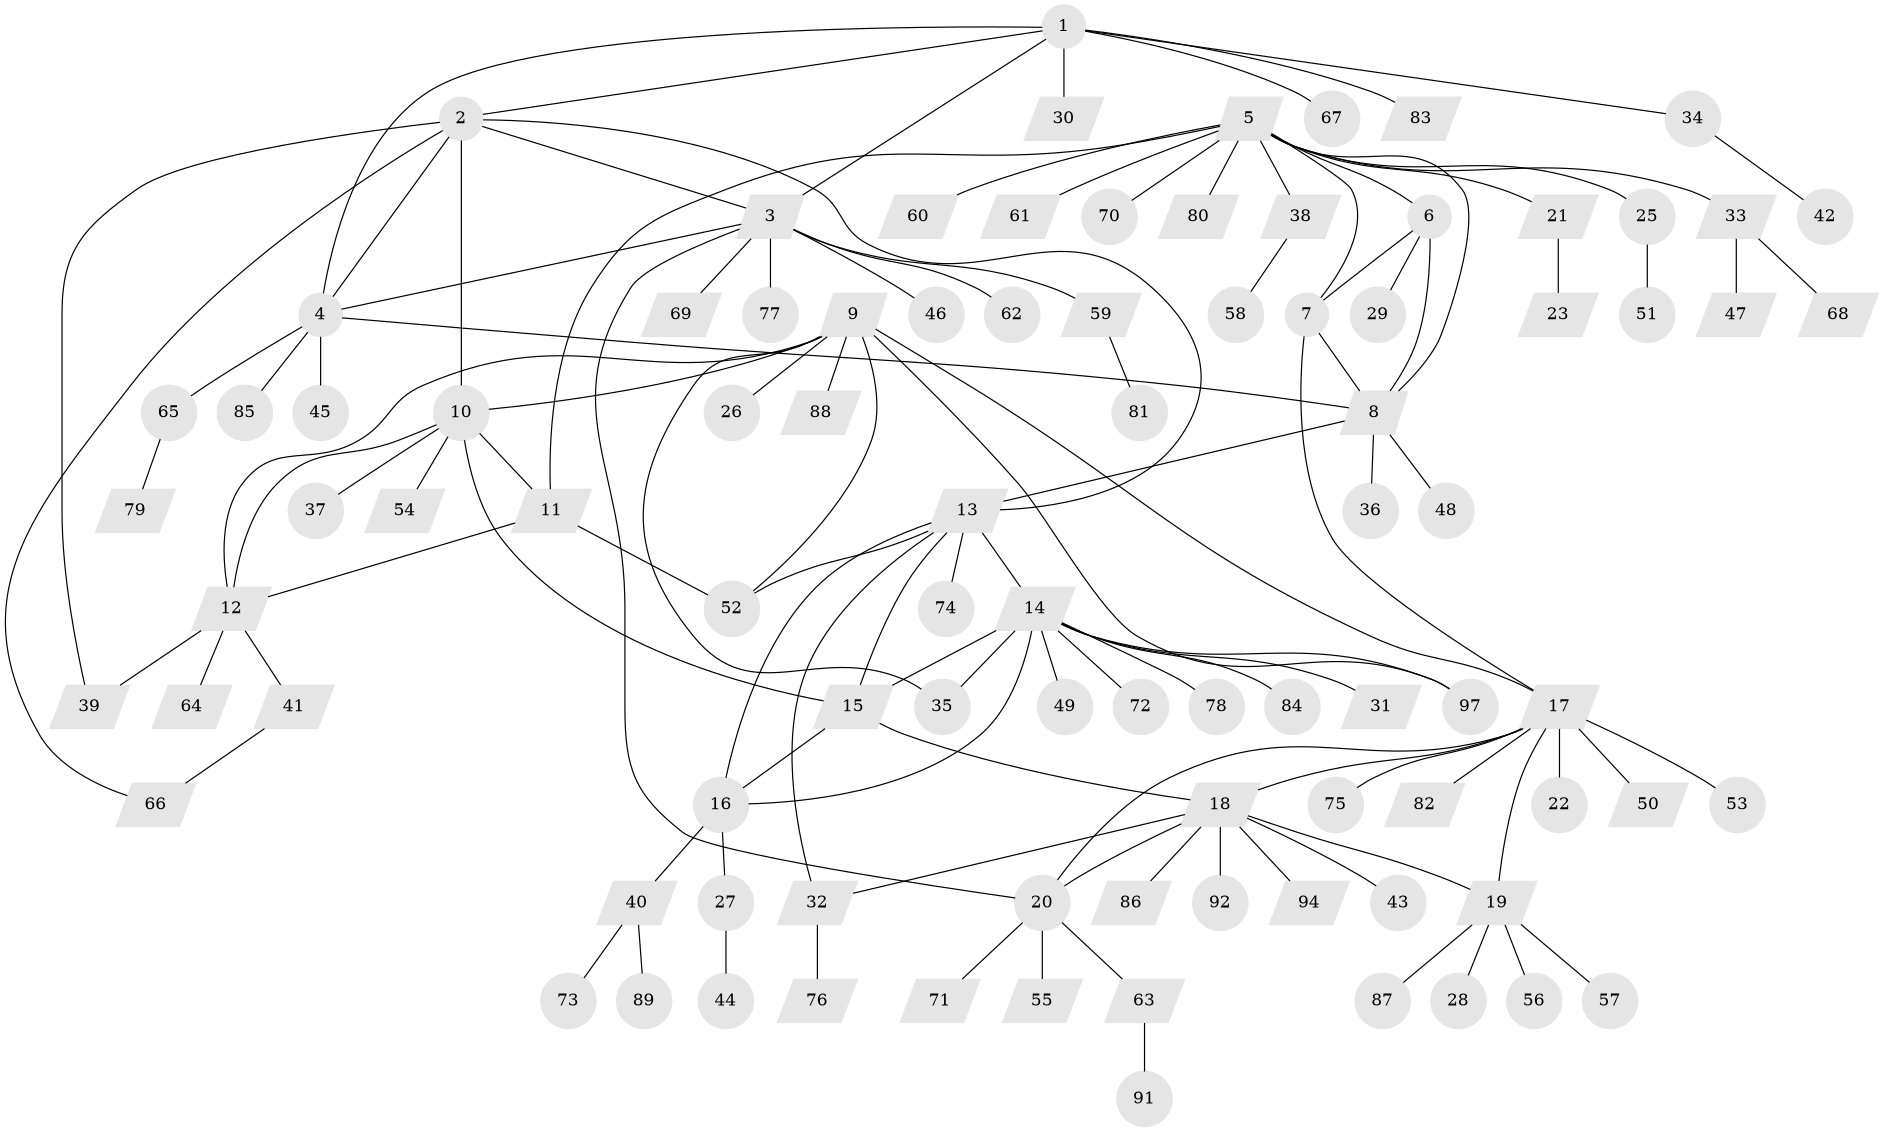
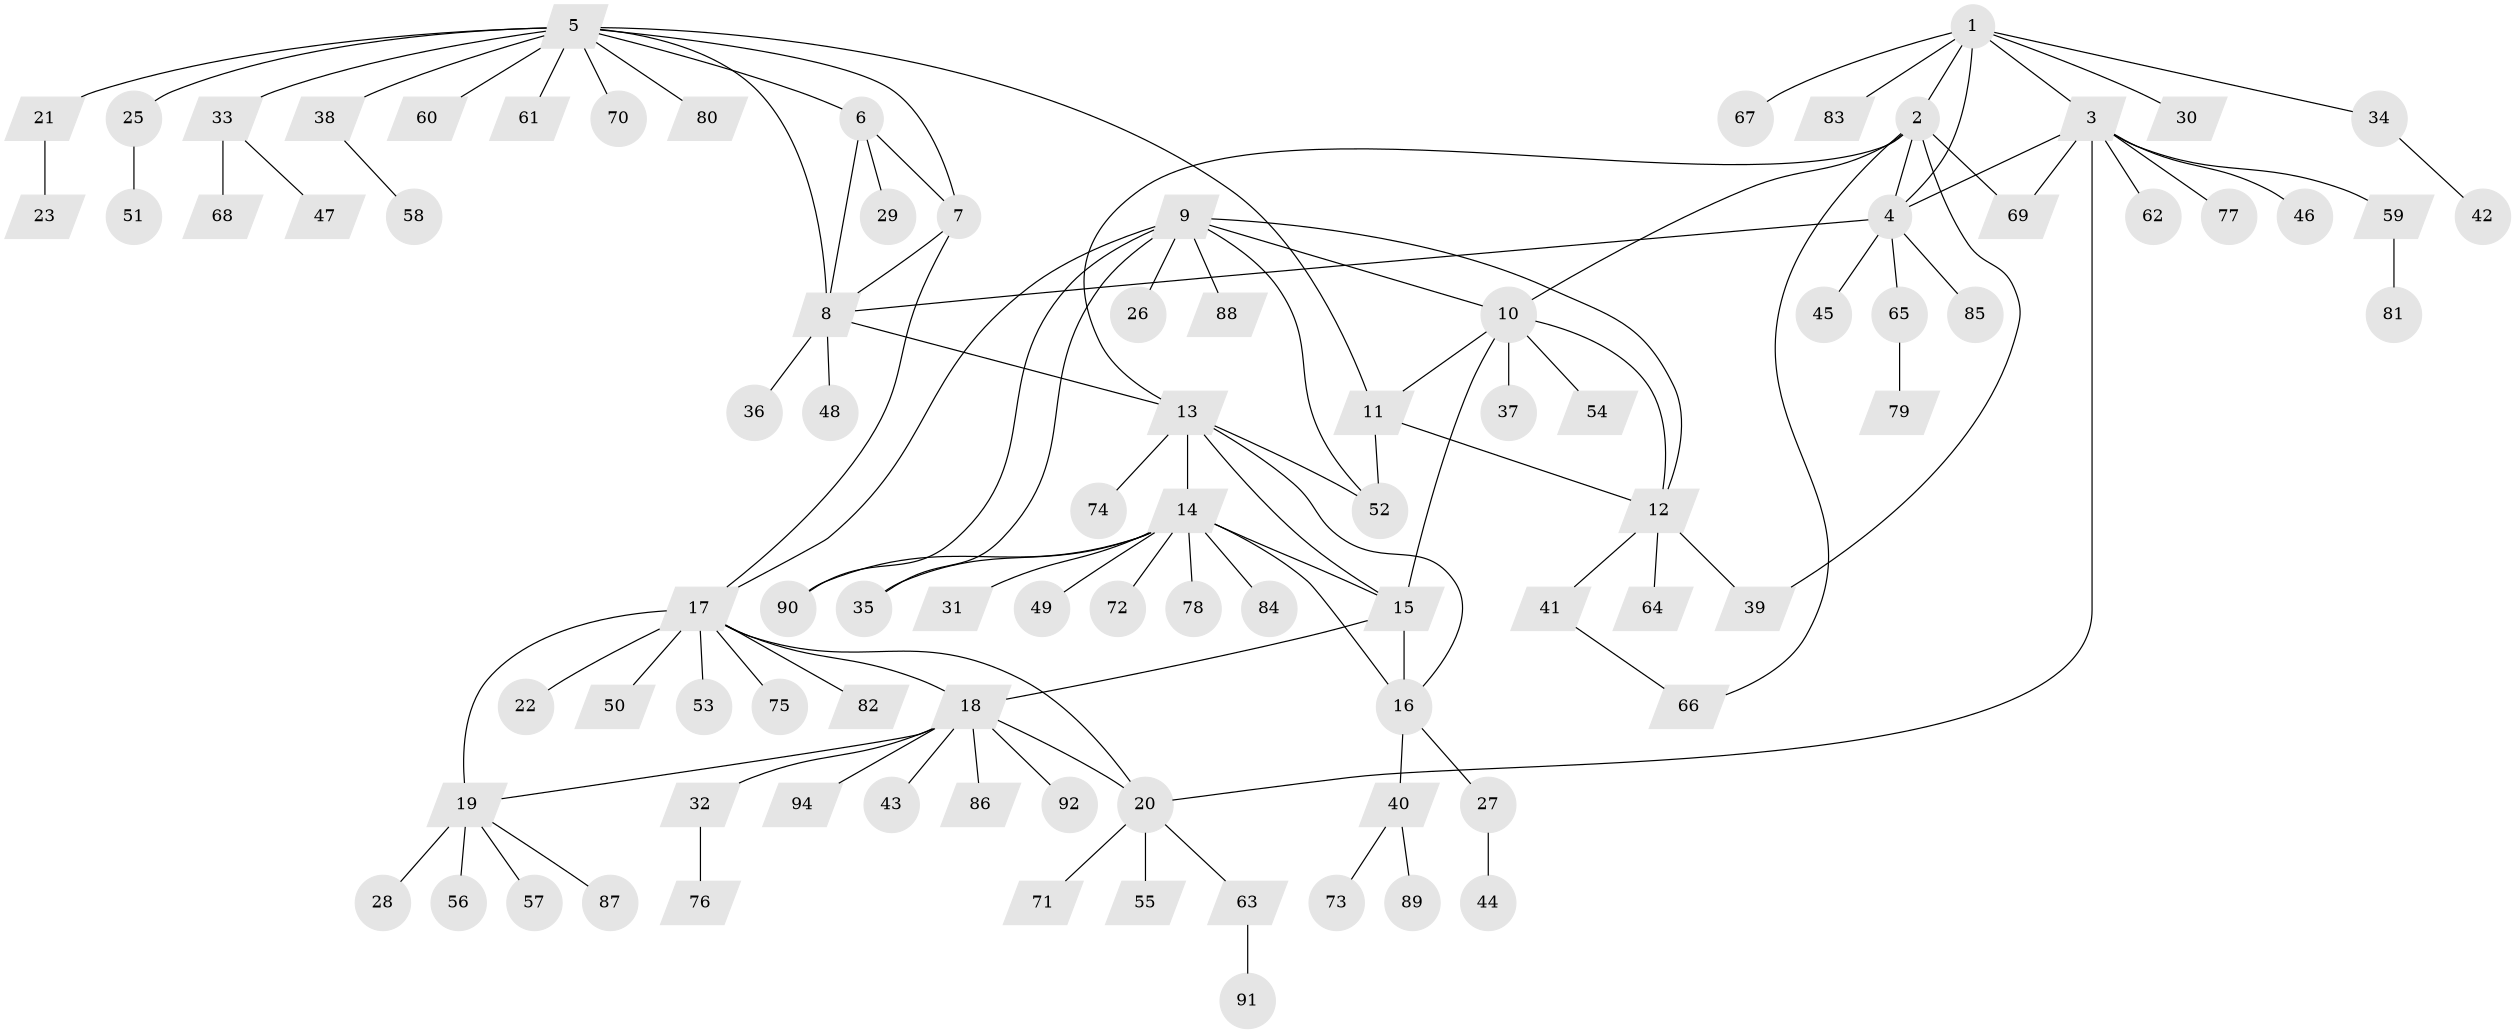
(614, 167) -> (1965, 165)
(802, 682) -> none
(1471, 707) -> (788, 609)
